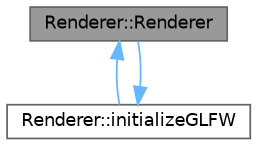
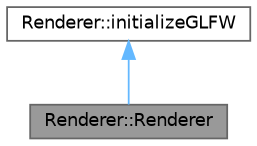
(117, 82) -> none
